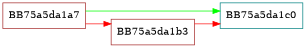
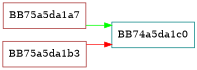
(261, 16) -> (153, 35)
(95, 24) -> none
